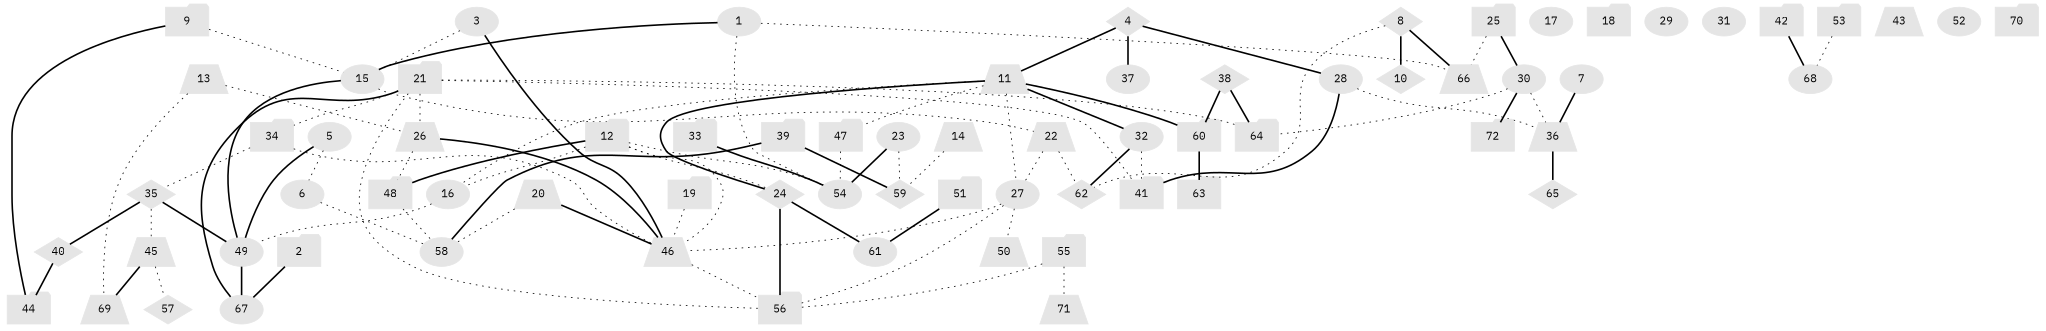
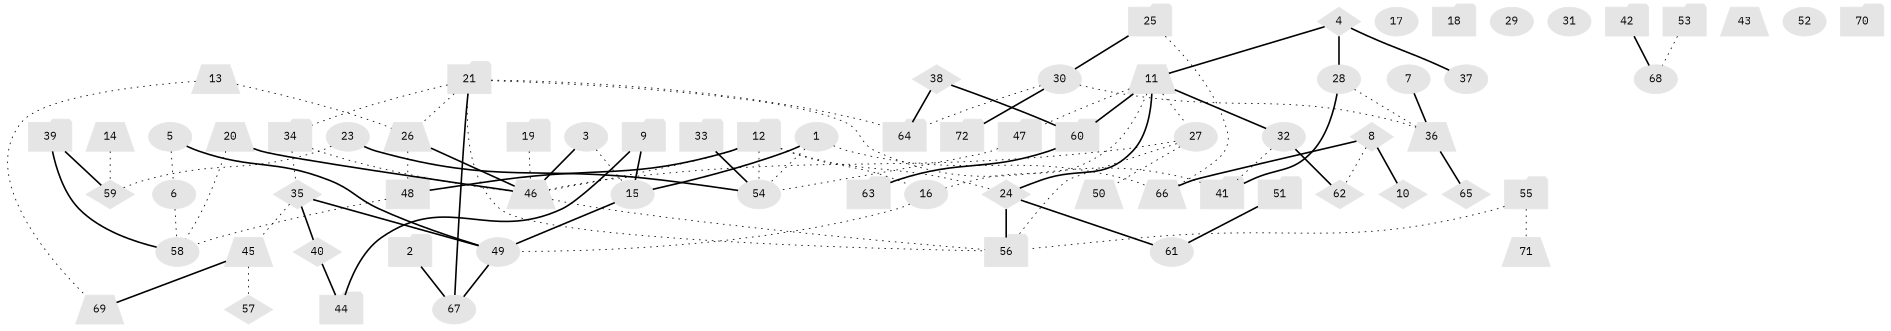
(276, 51) -> (638, 164)
(1051, 137) -> none
